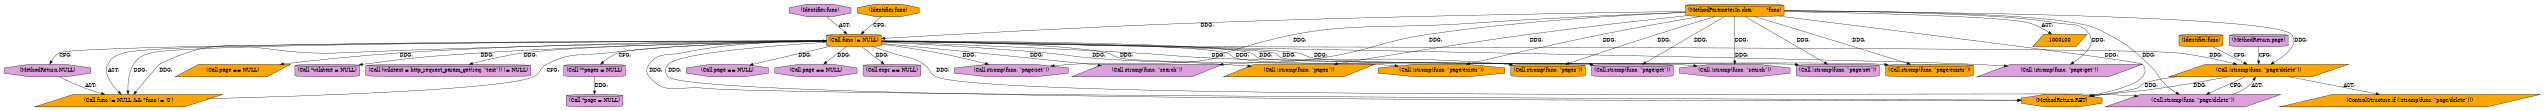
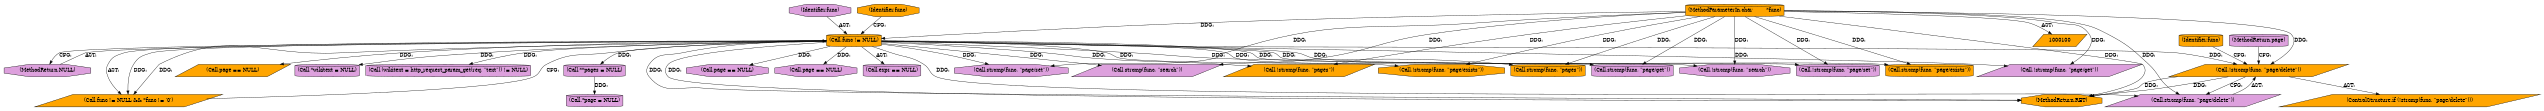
(626, 56) -> (626, 56)
(883, 56) -> (883, 56)
(80, 86) -> (440, 44)
